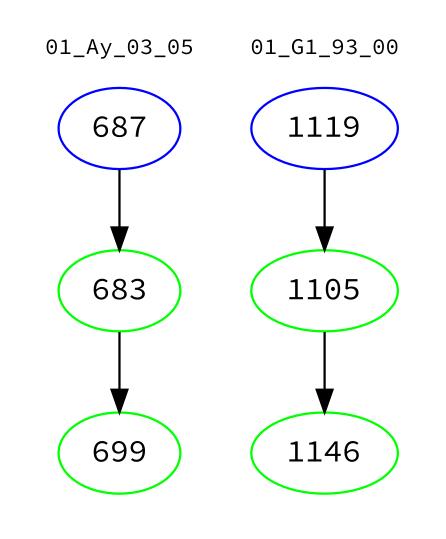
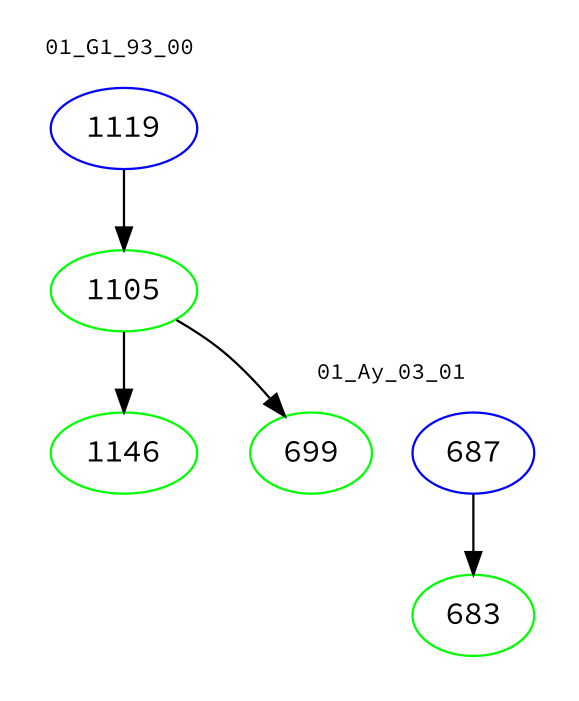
(121, 48) -> (392, 373)
(119, 361) -> (247, 374)
